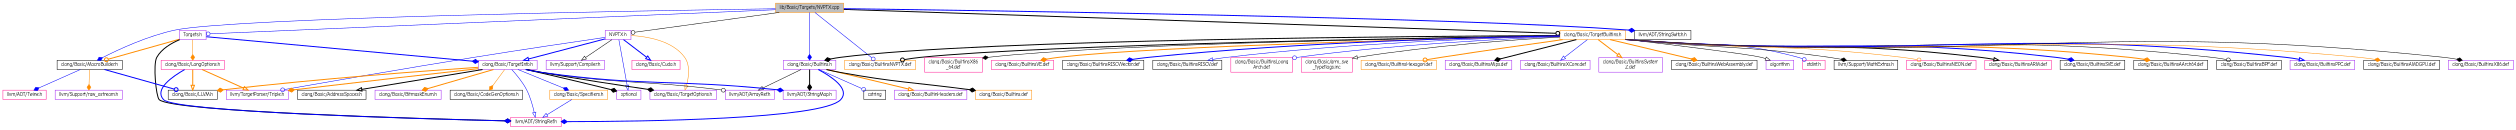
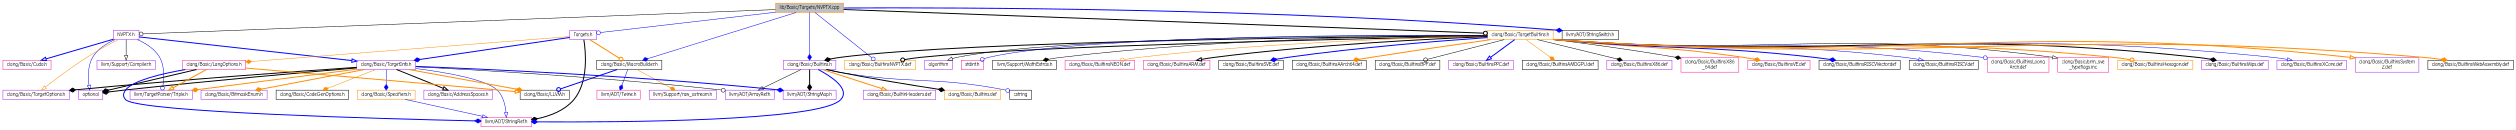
none -> (155, 79)
(332, 95) -> (458, 95)
